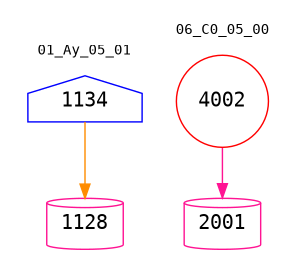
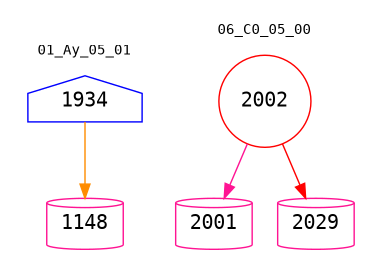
(85, 101) -> (85, 101)
(222, 101) -> (265, 101)
(85, 224) -> (85, 224)
none -> (316, 224)
